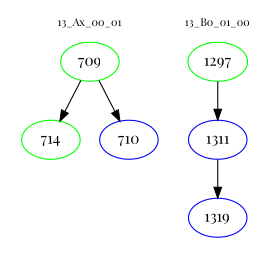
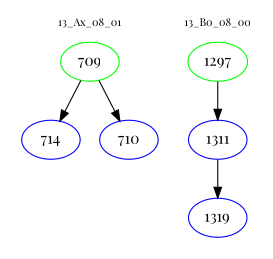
(90, 23) -> (90, 23)
(218, 23) -> (218, 23)
(51, 140) -> (51, 140)
